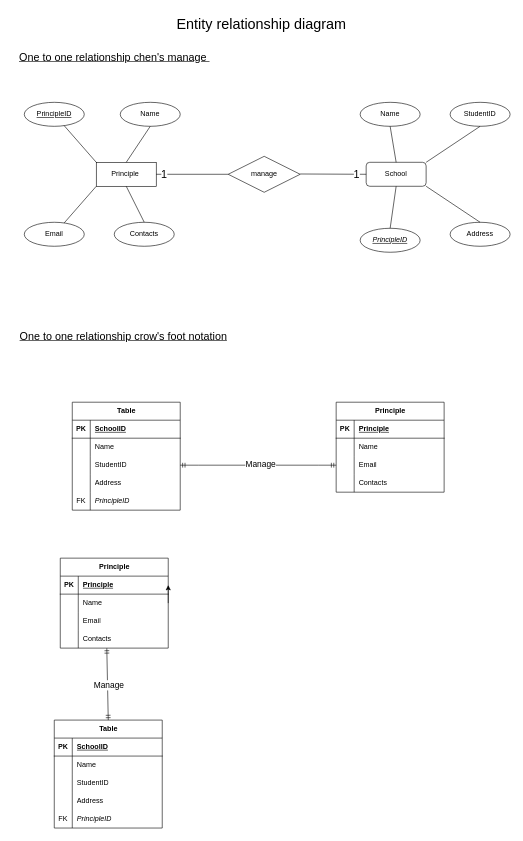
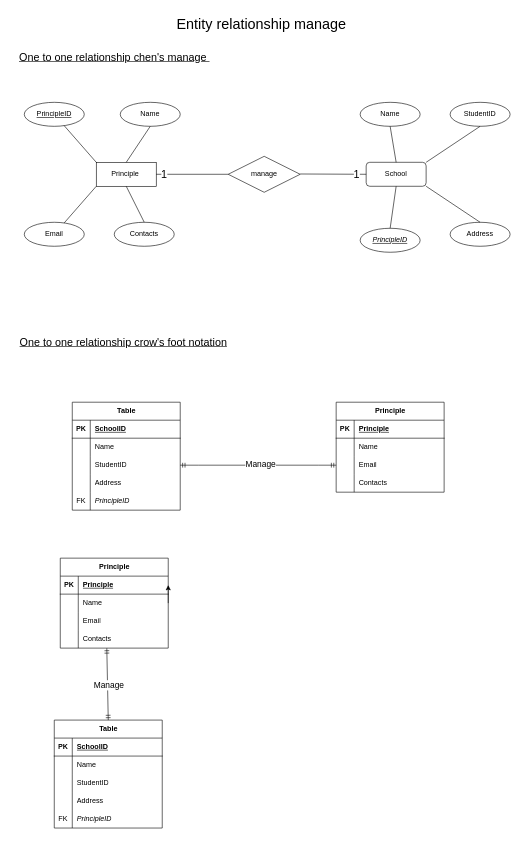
(262, 24) -> (262, 24)
(123, 336) -> (123, 342)
